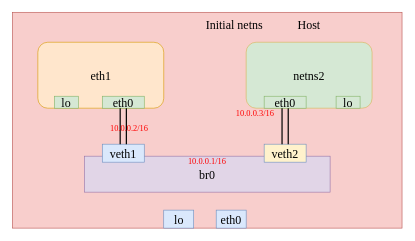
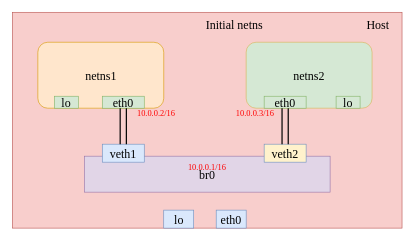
(309, 24) -> (378, 24)
(101, 75) -> (101, 75)
(129, 129) -> (156, 114)
(207, 162) -> (207, 168)
